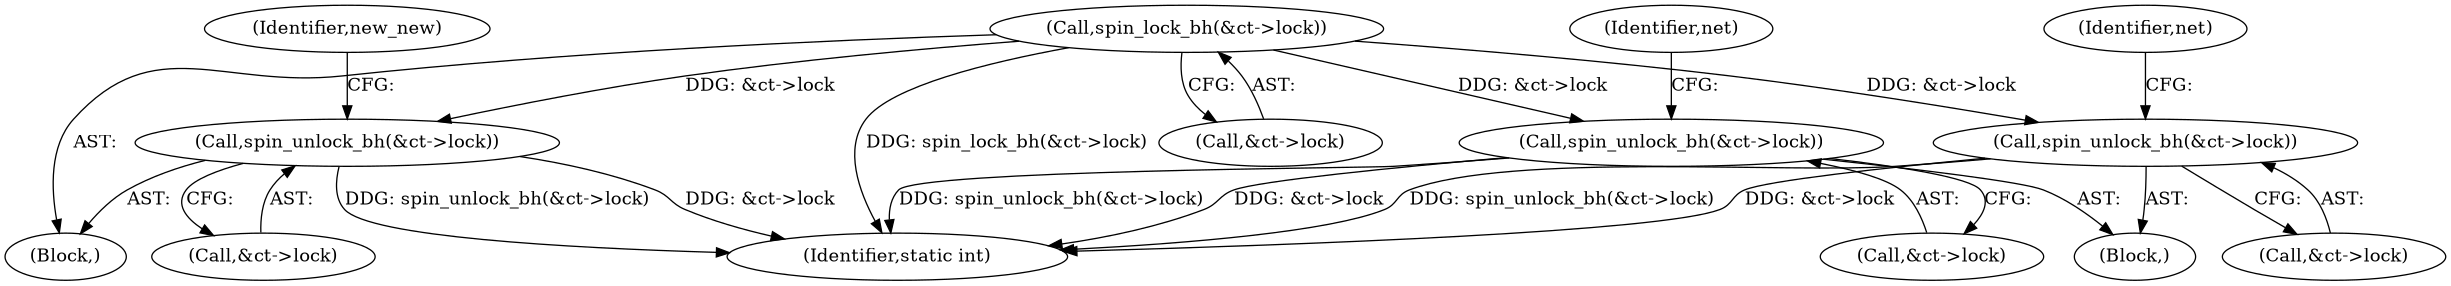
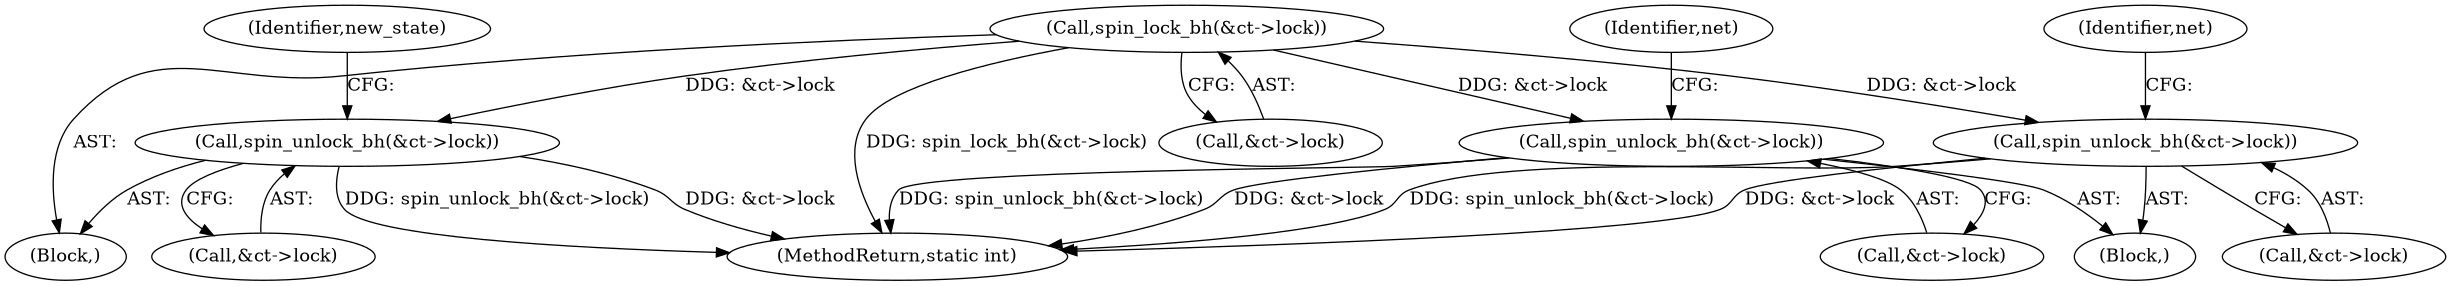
(347, 29) -> (347, 29)
(897, 257) -> (897, 257)
